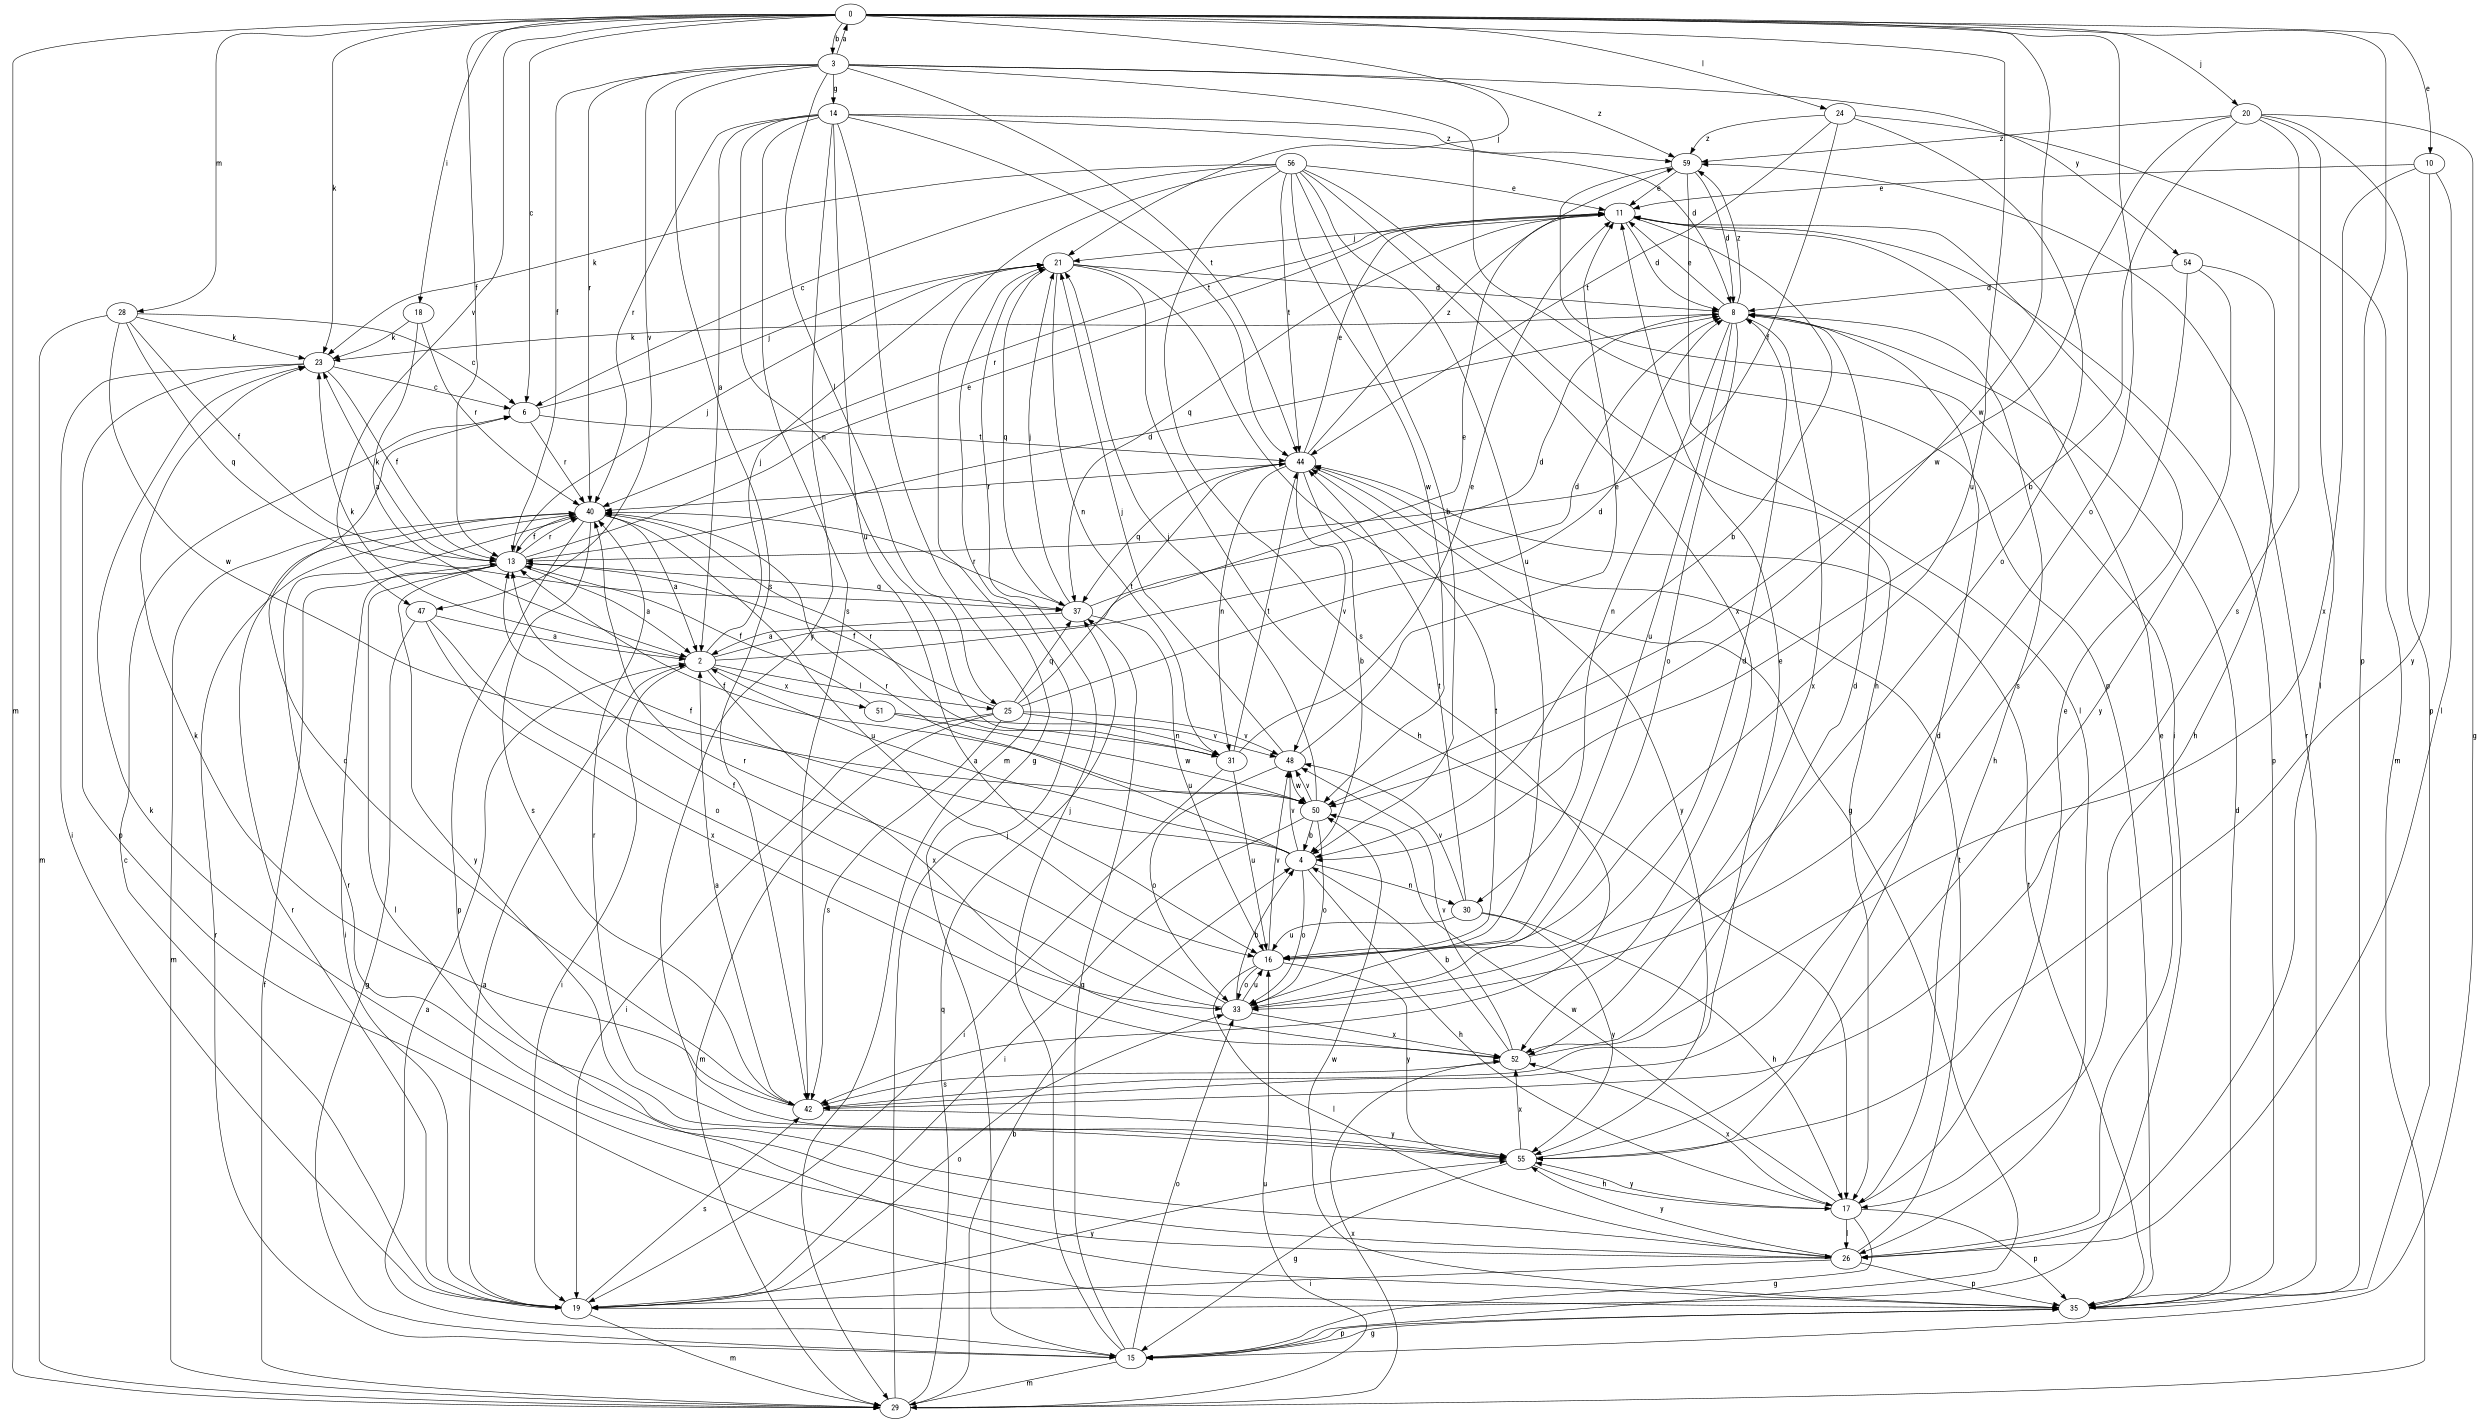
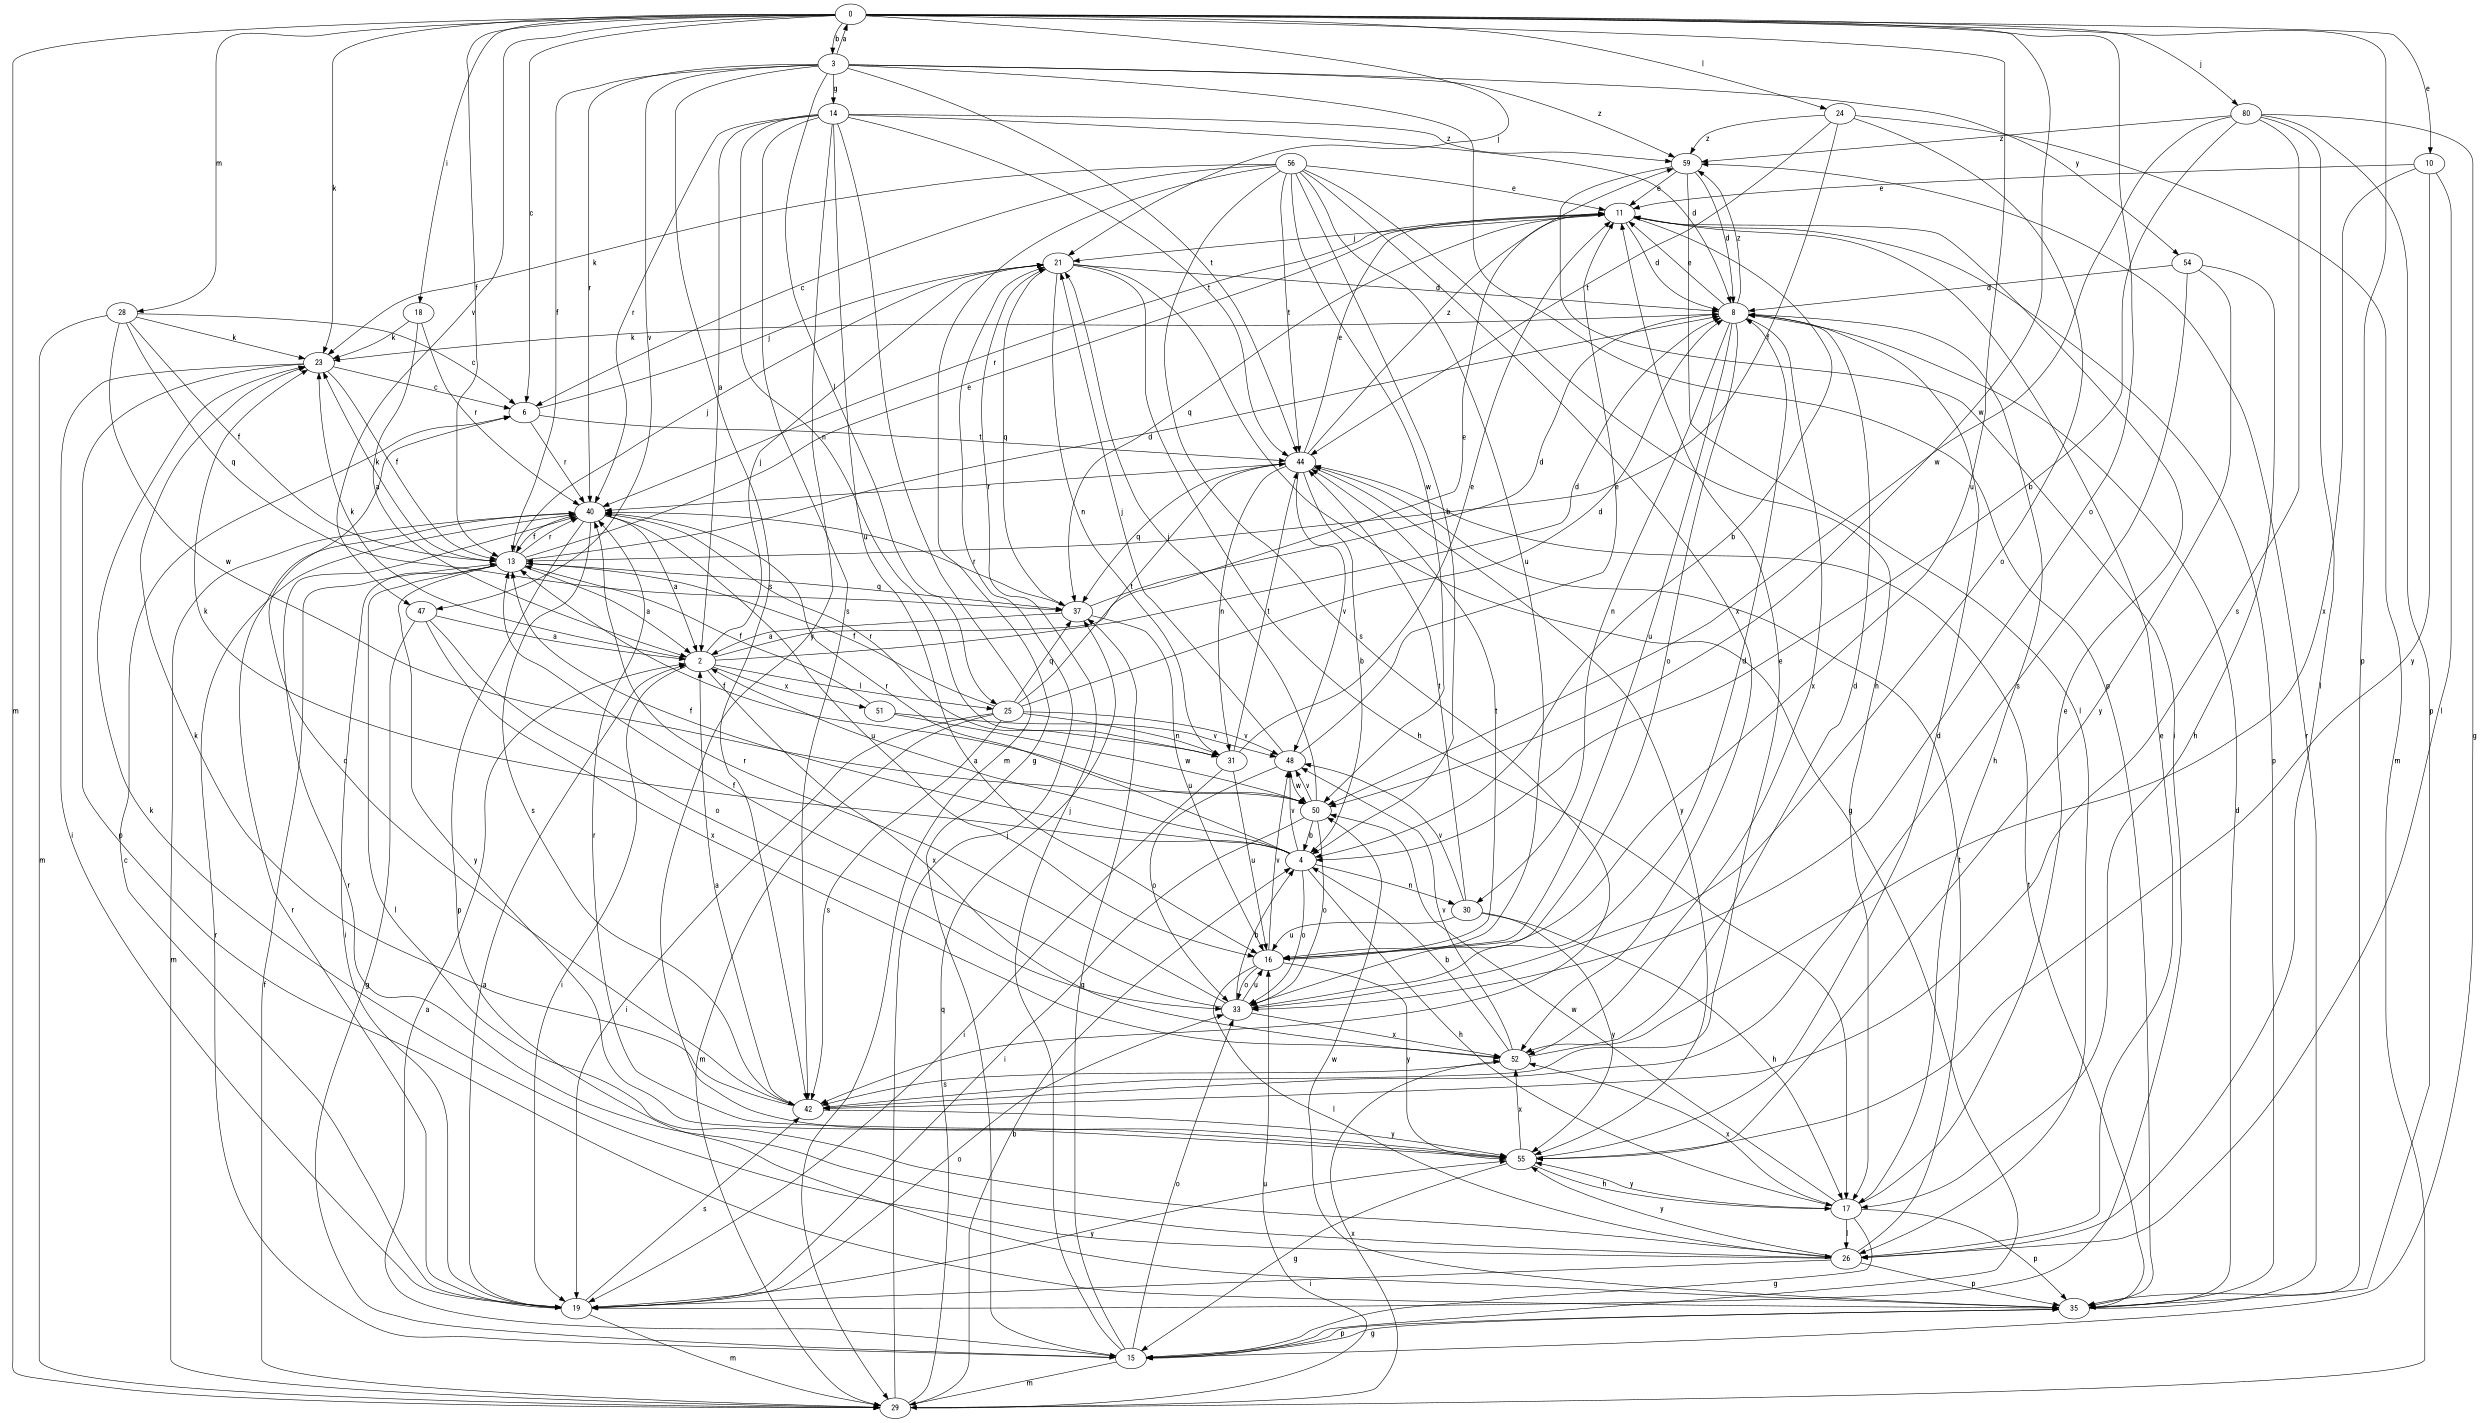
(2246, 114) -> (2246, 114)
(1030, 451) -> none
none -> (620, 779)
